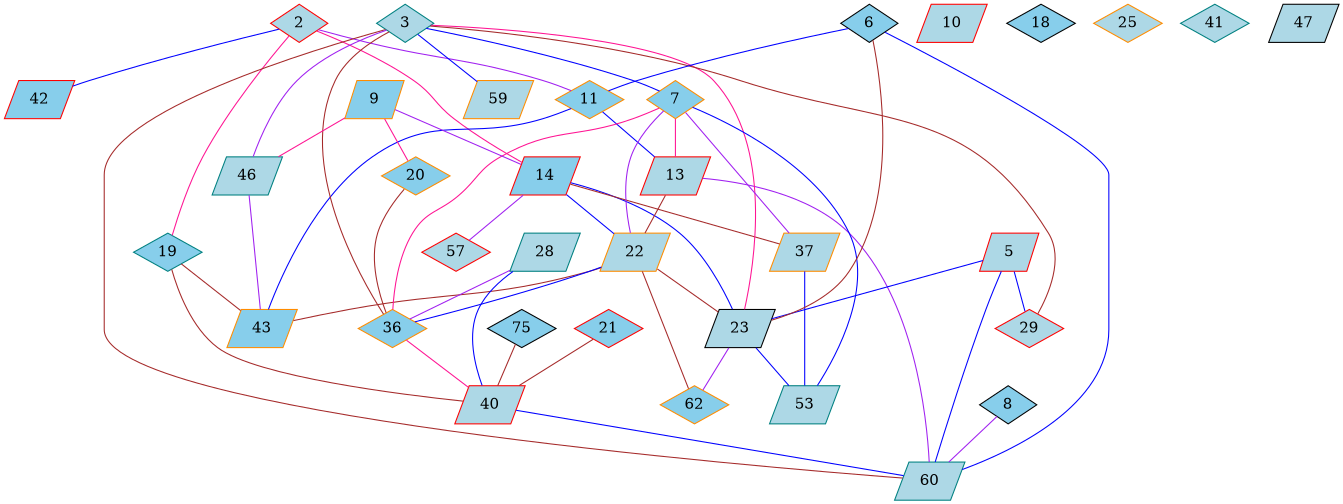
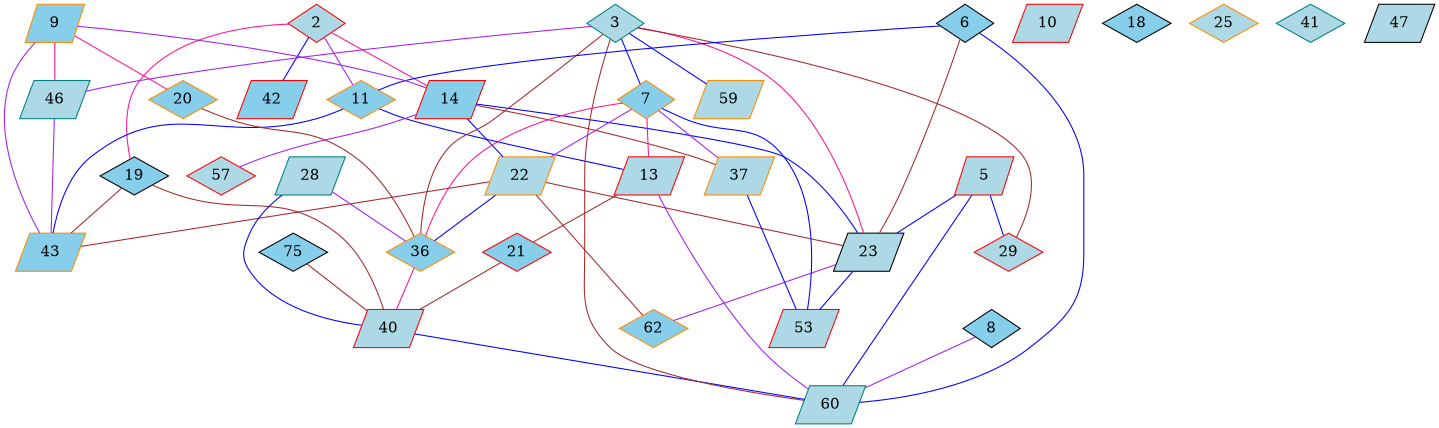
none -> (6, 137)
(651, 222) -> (575, 219)
(168, 252) -> (134, 176)
(805, 405) -> (804, 329)
